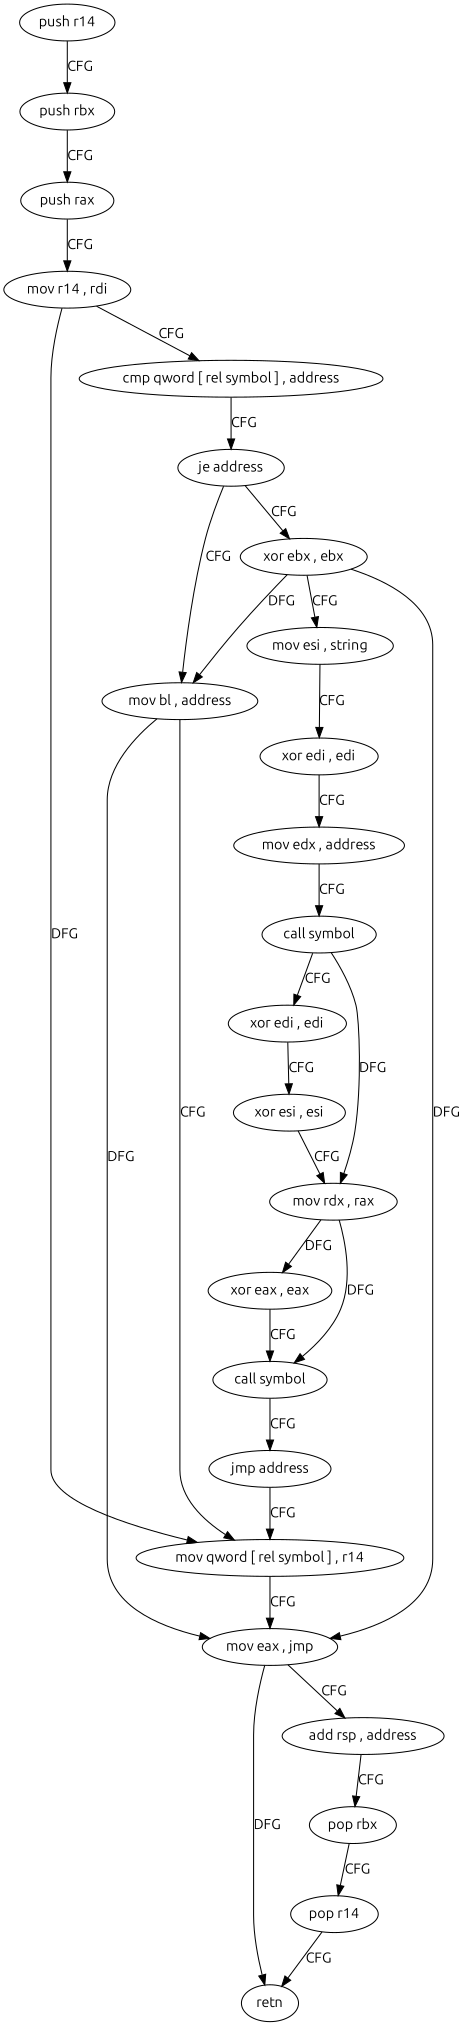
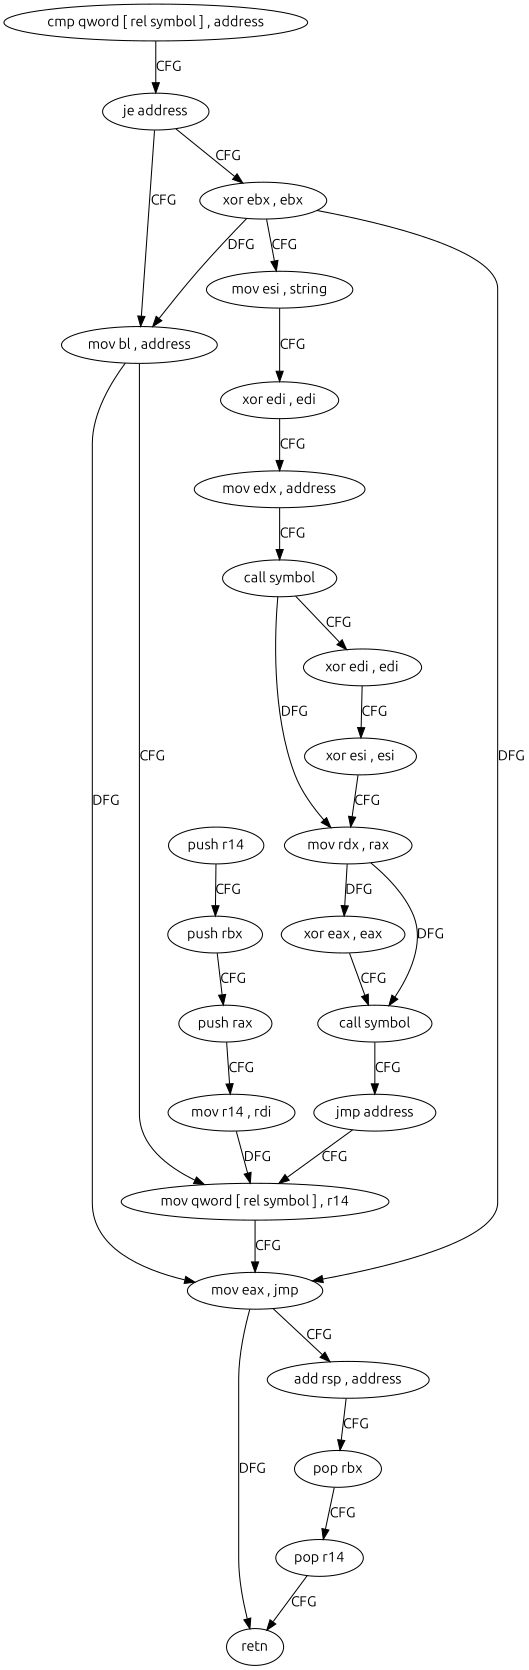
(143, 331) -> none
